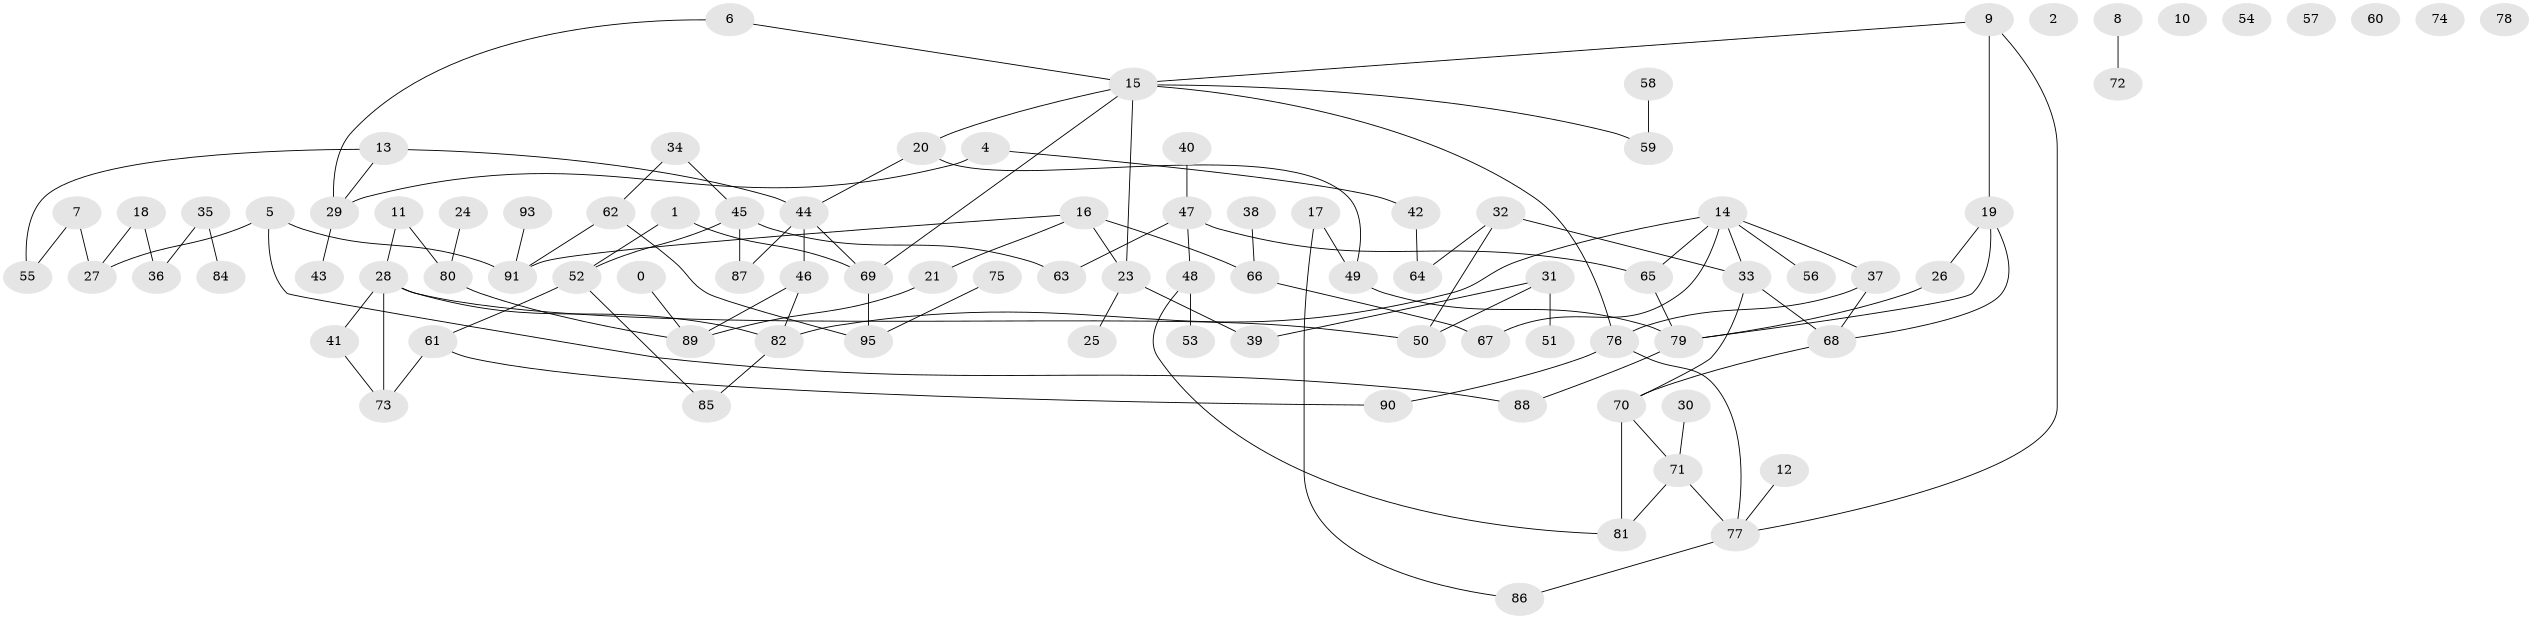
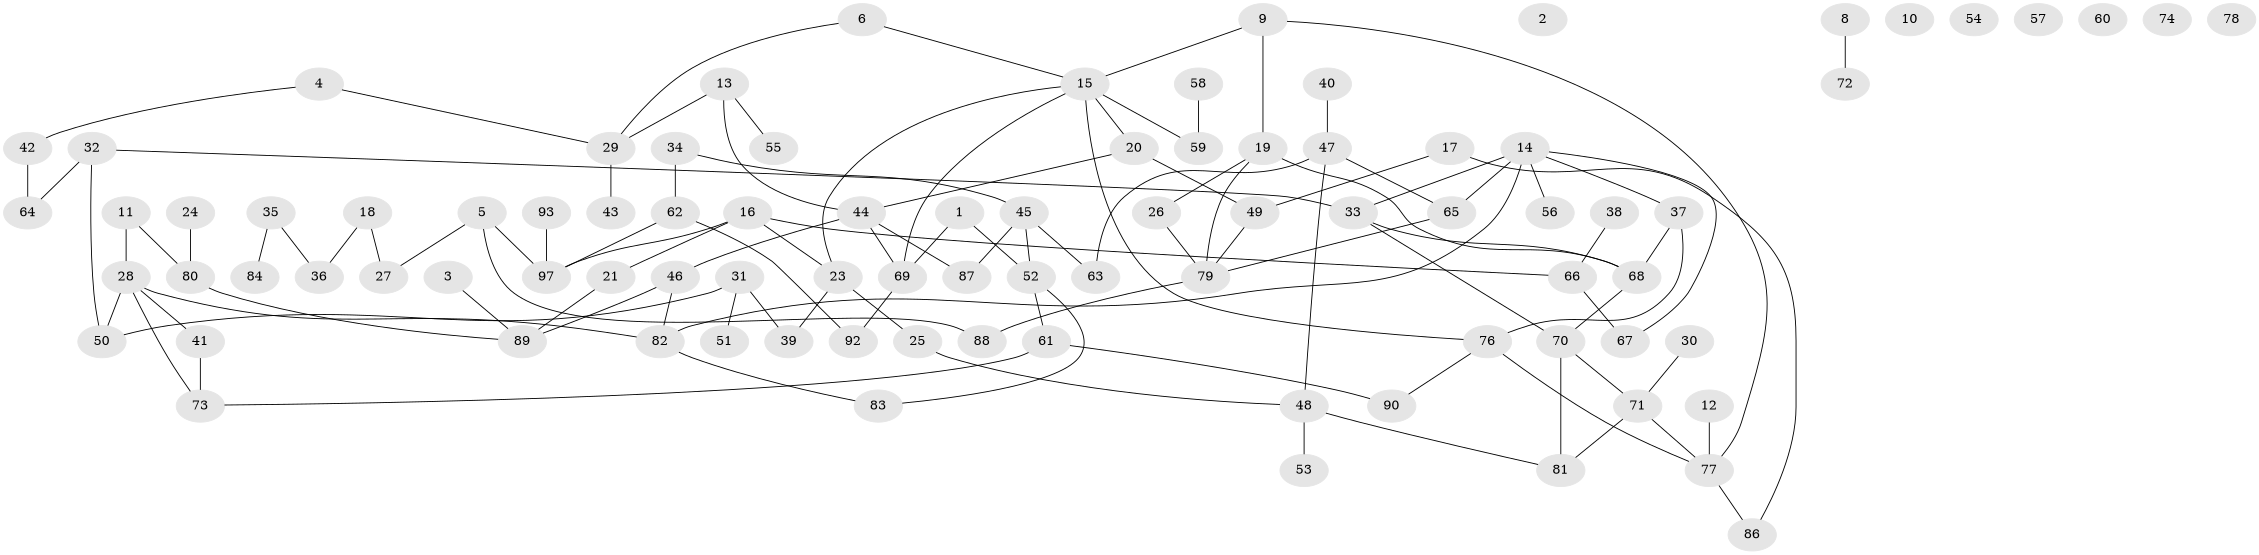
(77, 213) -> none
(513, 277) -> (547, 277)
(641, 277) -> (448, 277)
(997, 277) -> none
(869, 342) -> (853, 342)
none -> (1106, 389)
(707, 406) -> (878, 406)
